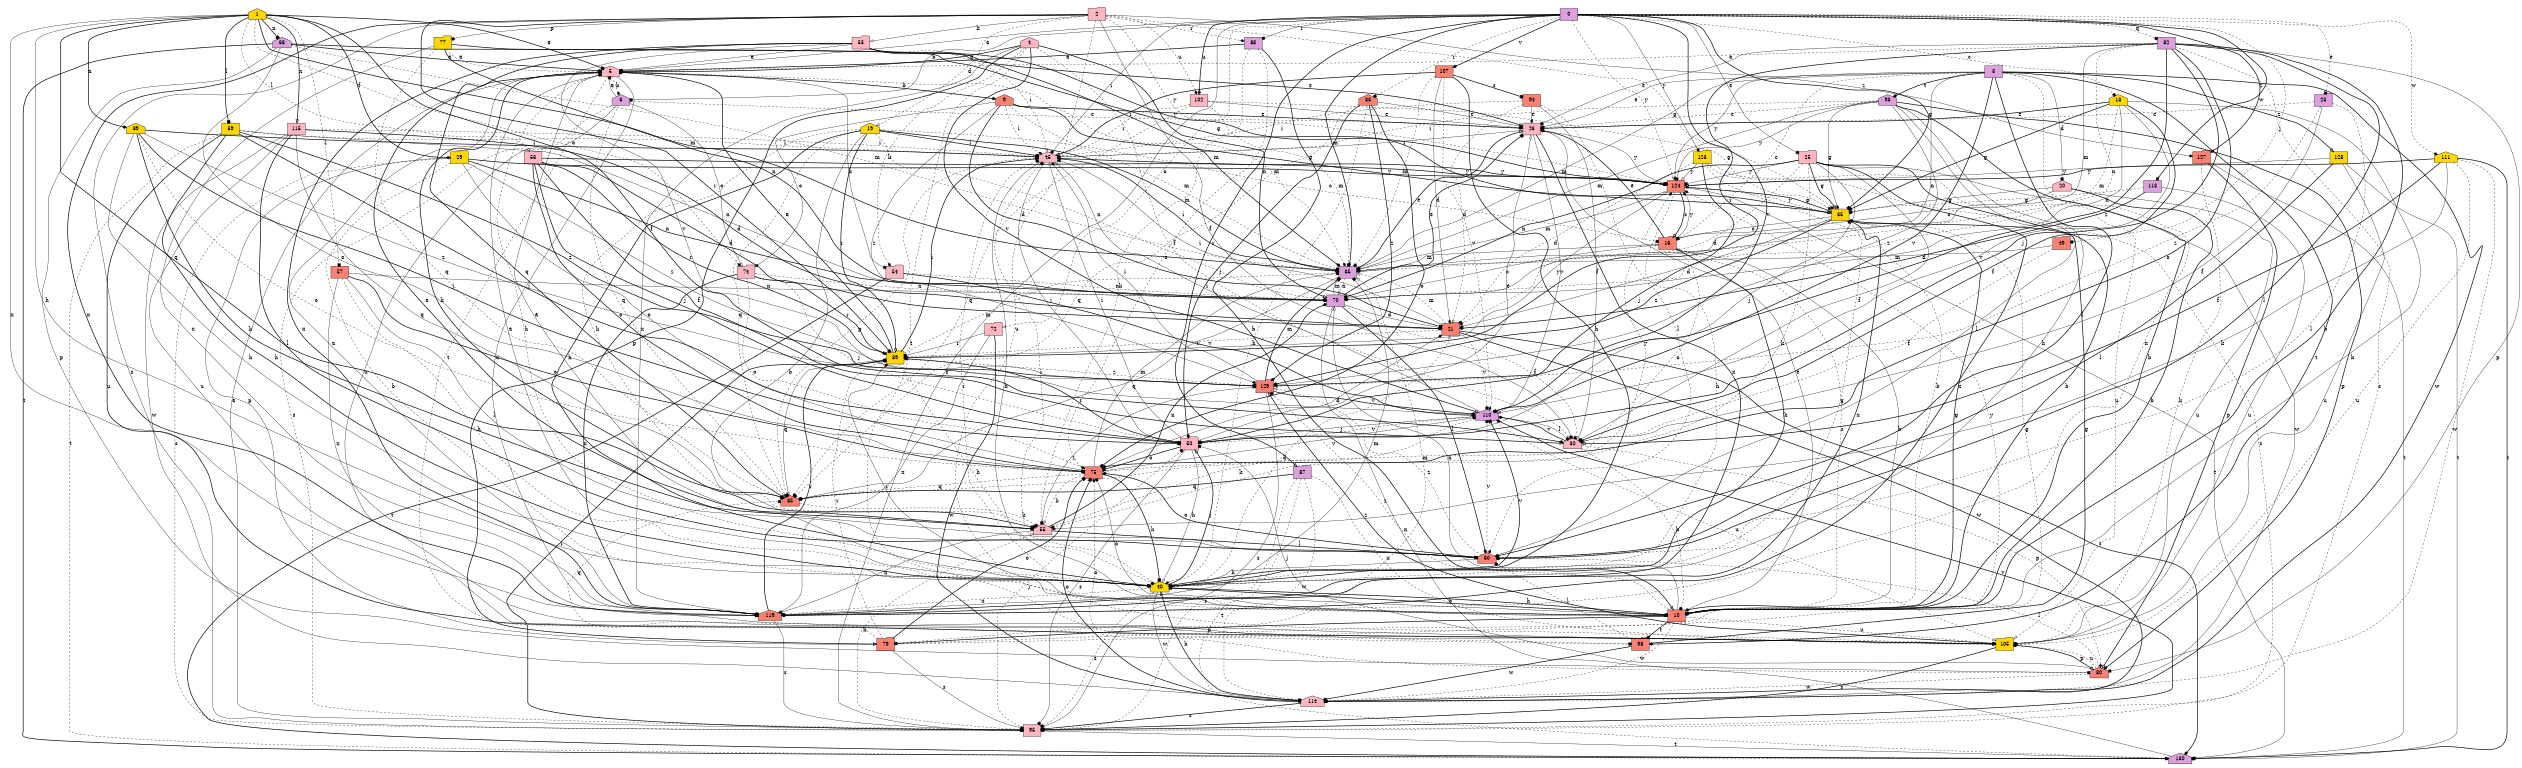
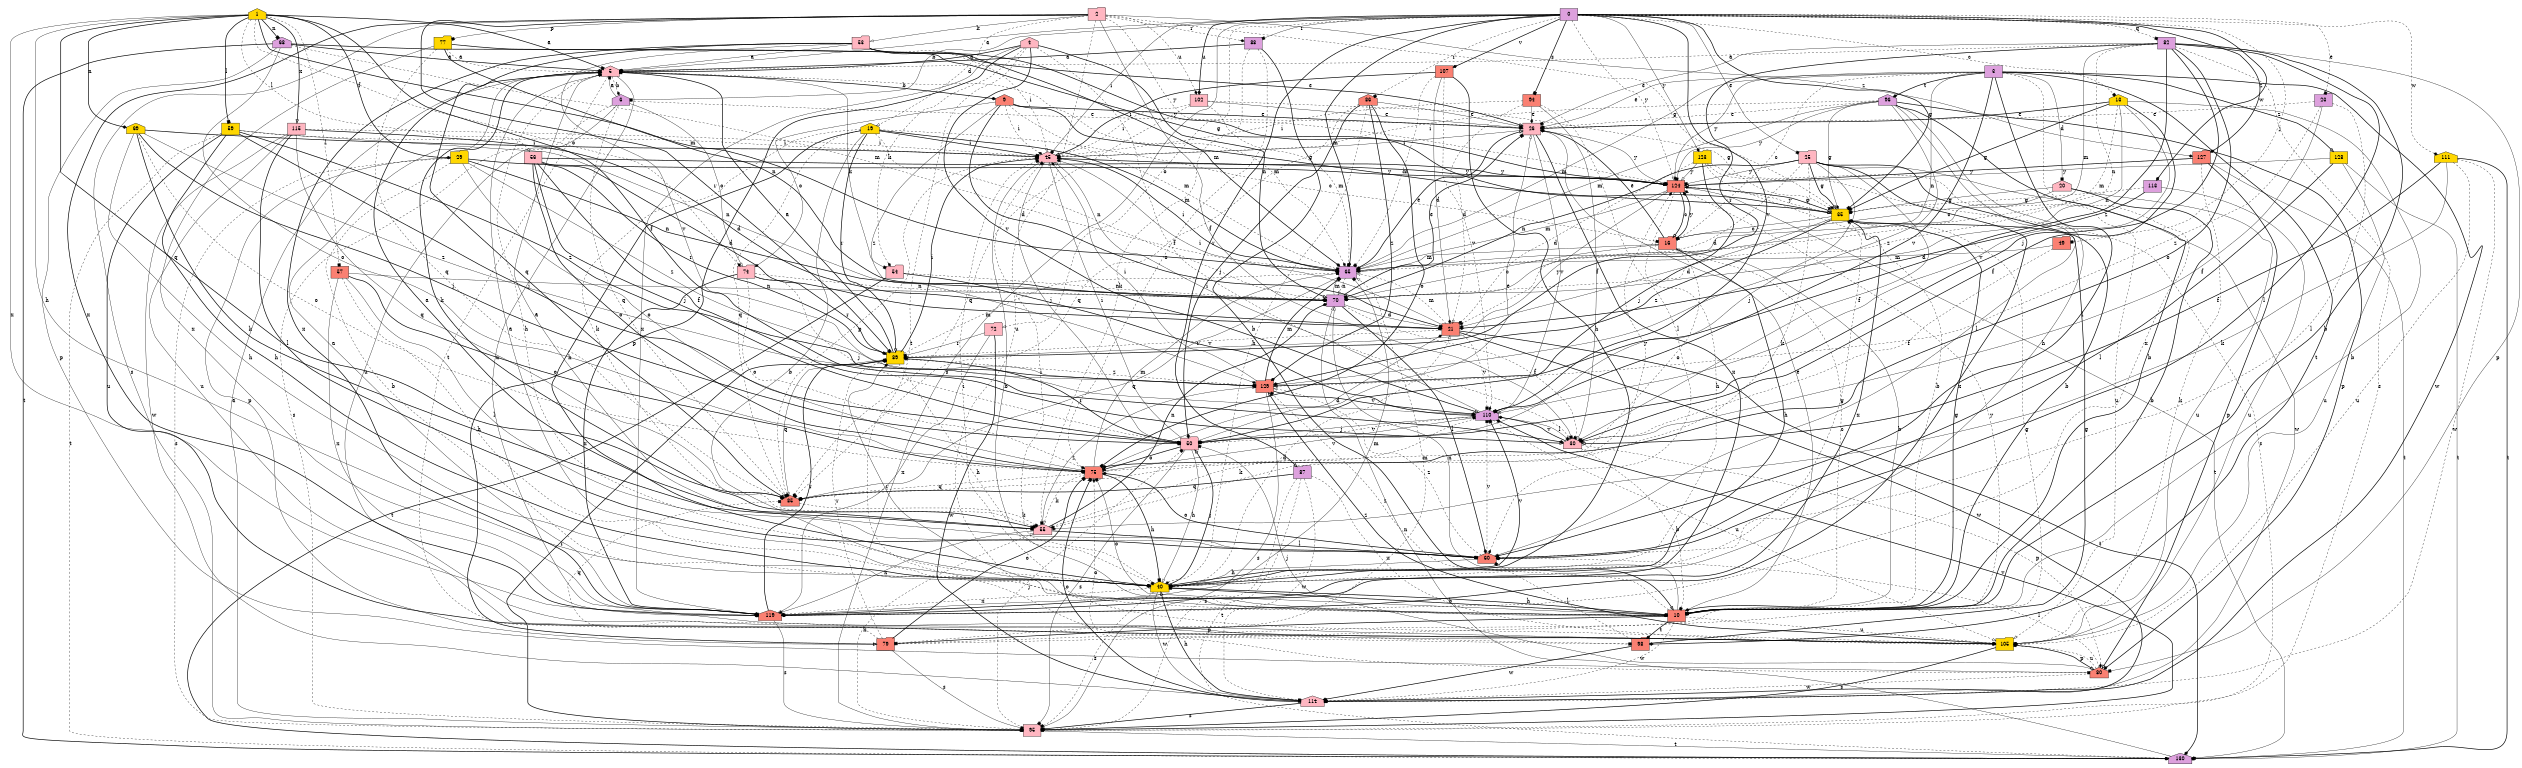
(1486, 86) -> (1551, 56)
(2024, 177) -> (1966, 171)
(1689, 218) -> (1689, 218)
